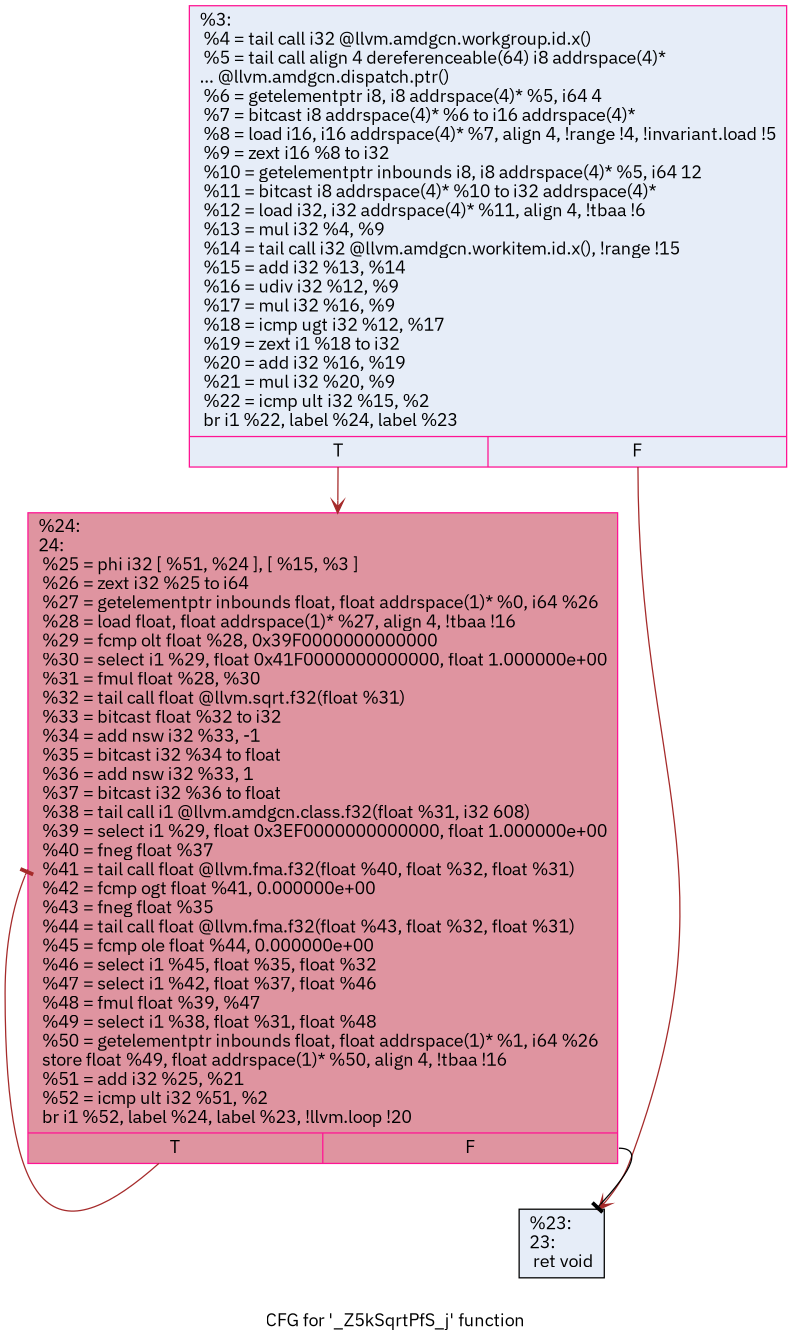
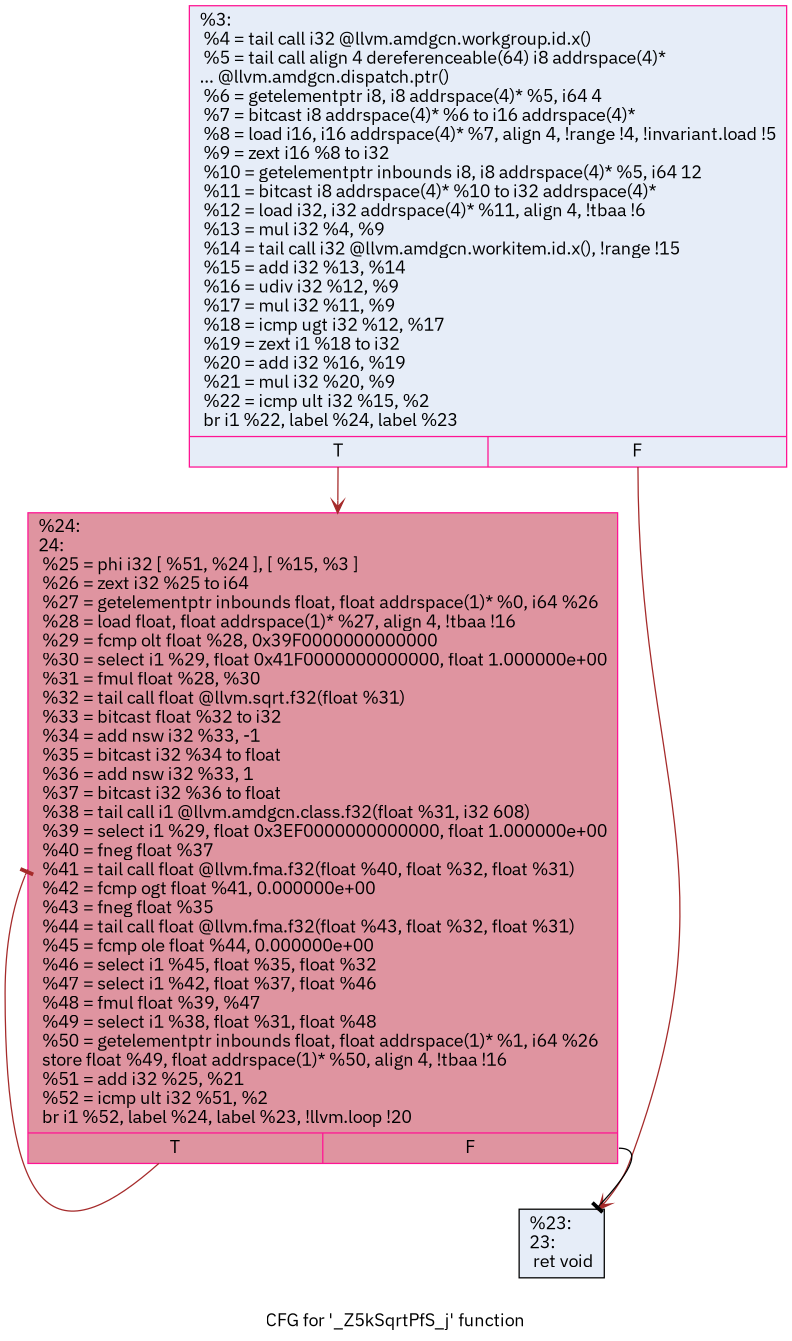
(297, 306) -> (297, 306)
